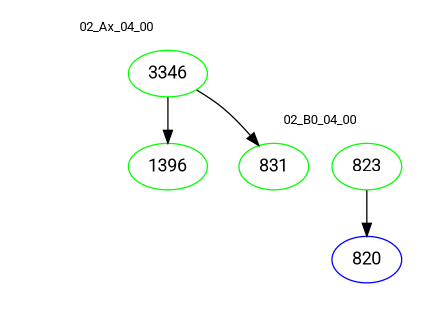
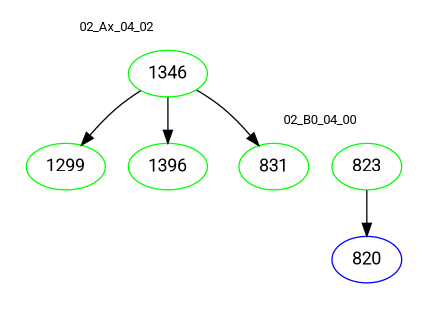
(117, 28) -> (117, 28)
(168, 74) -> (168, 74)
none -> (66, 167)
